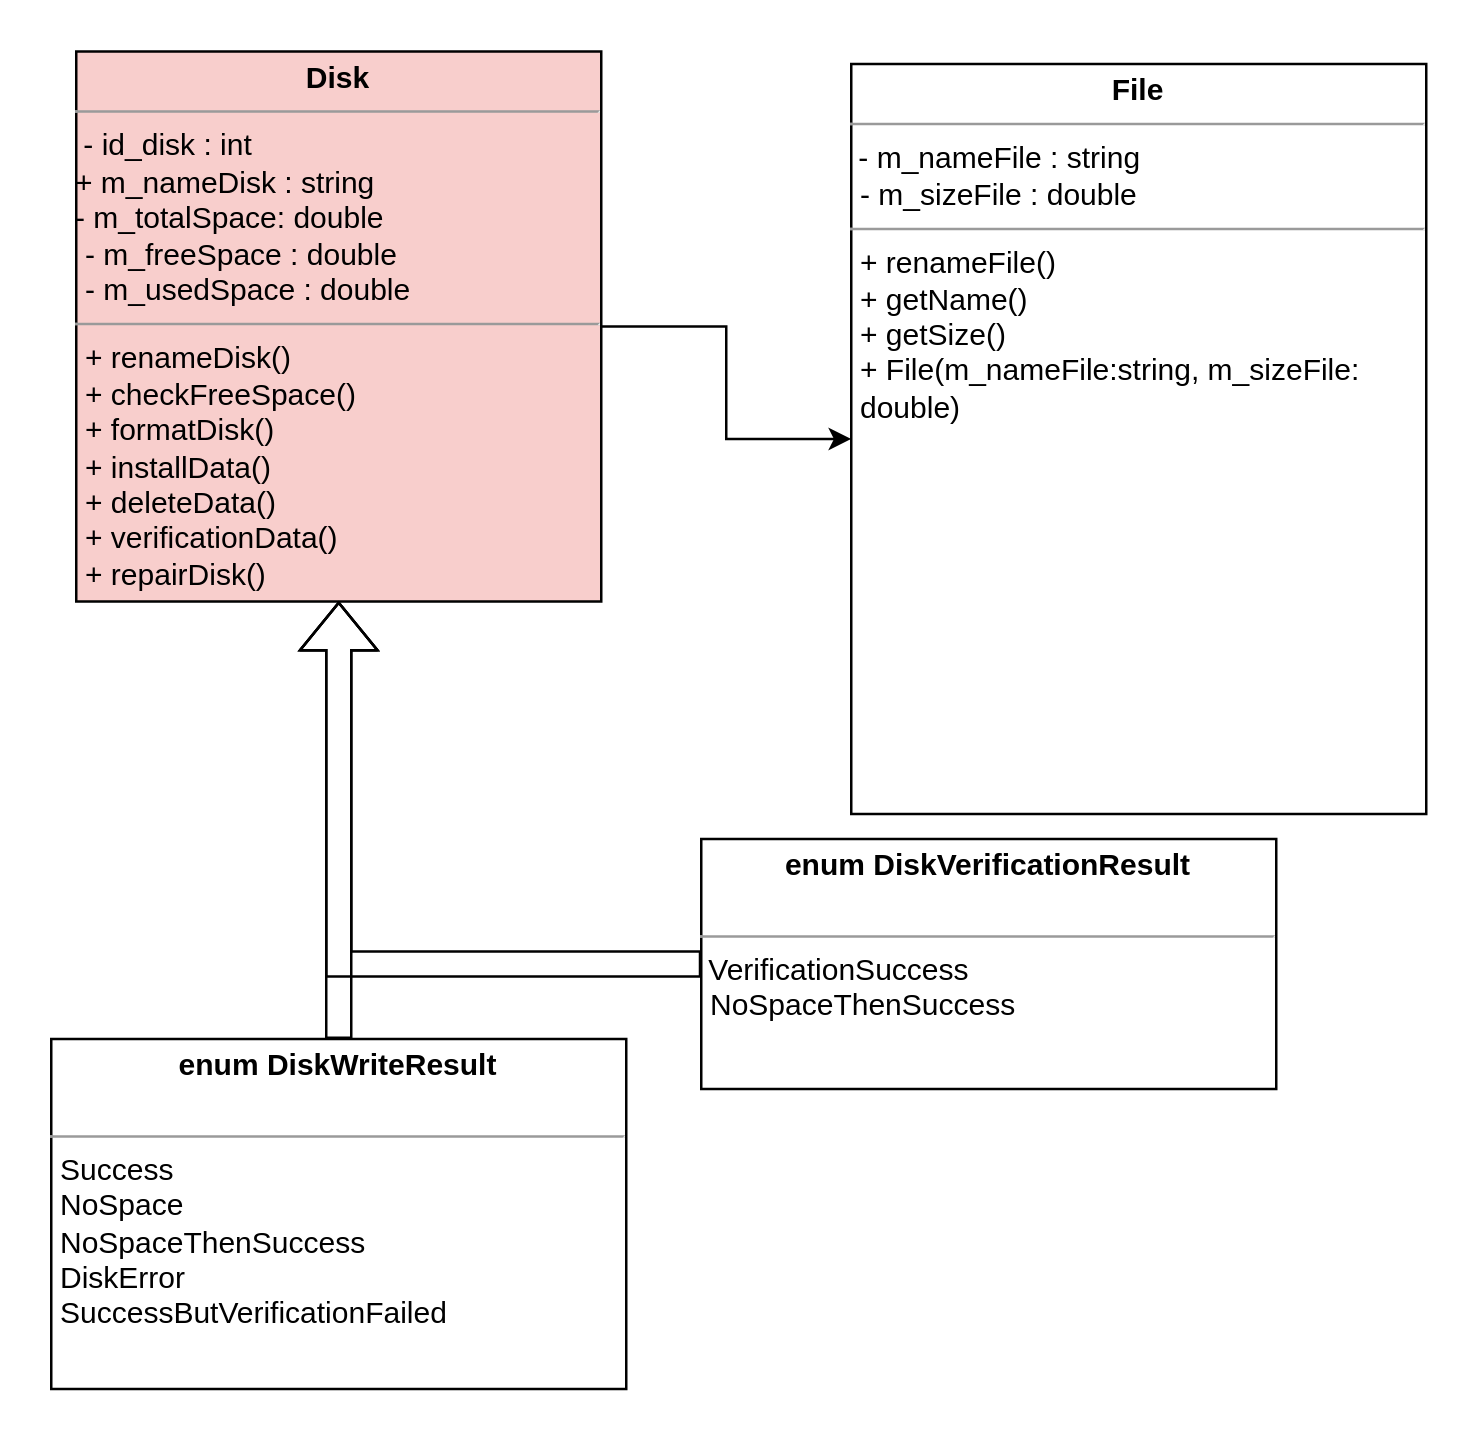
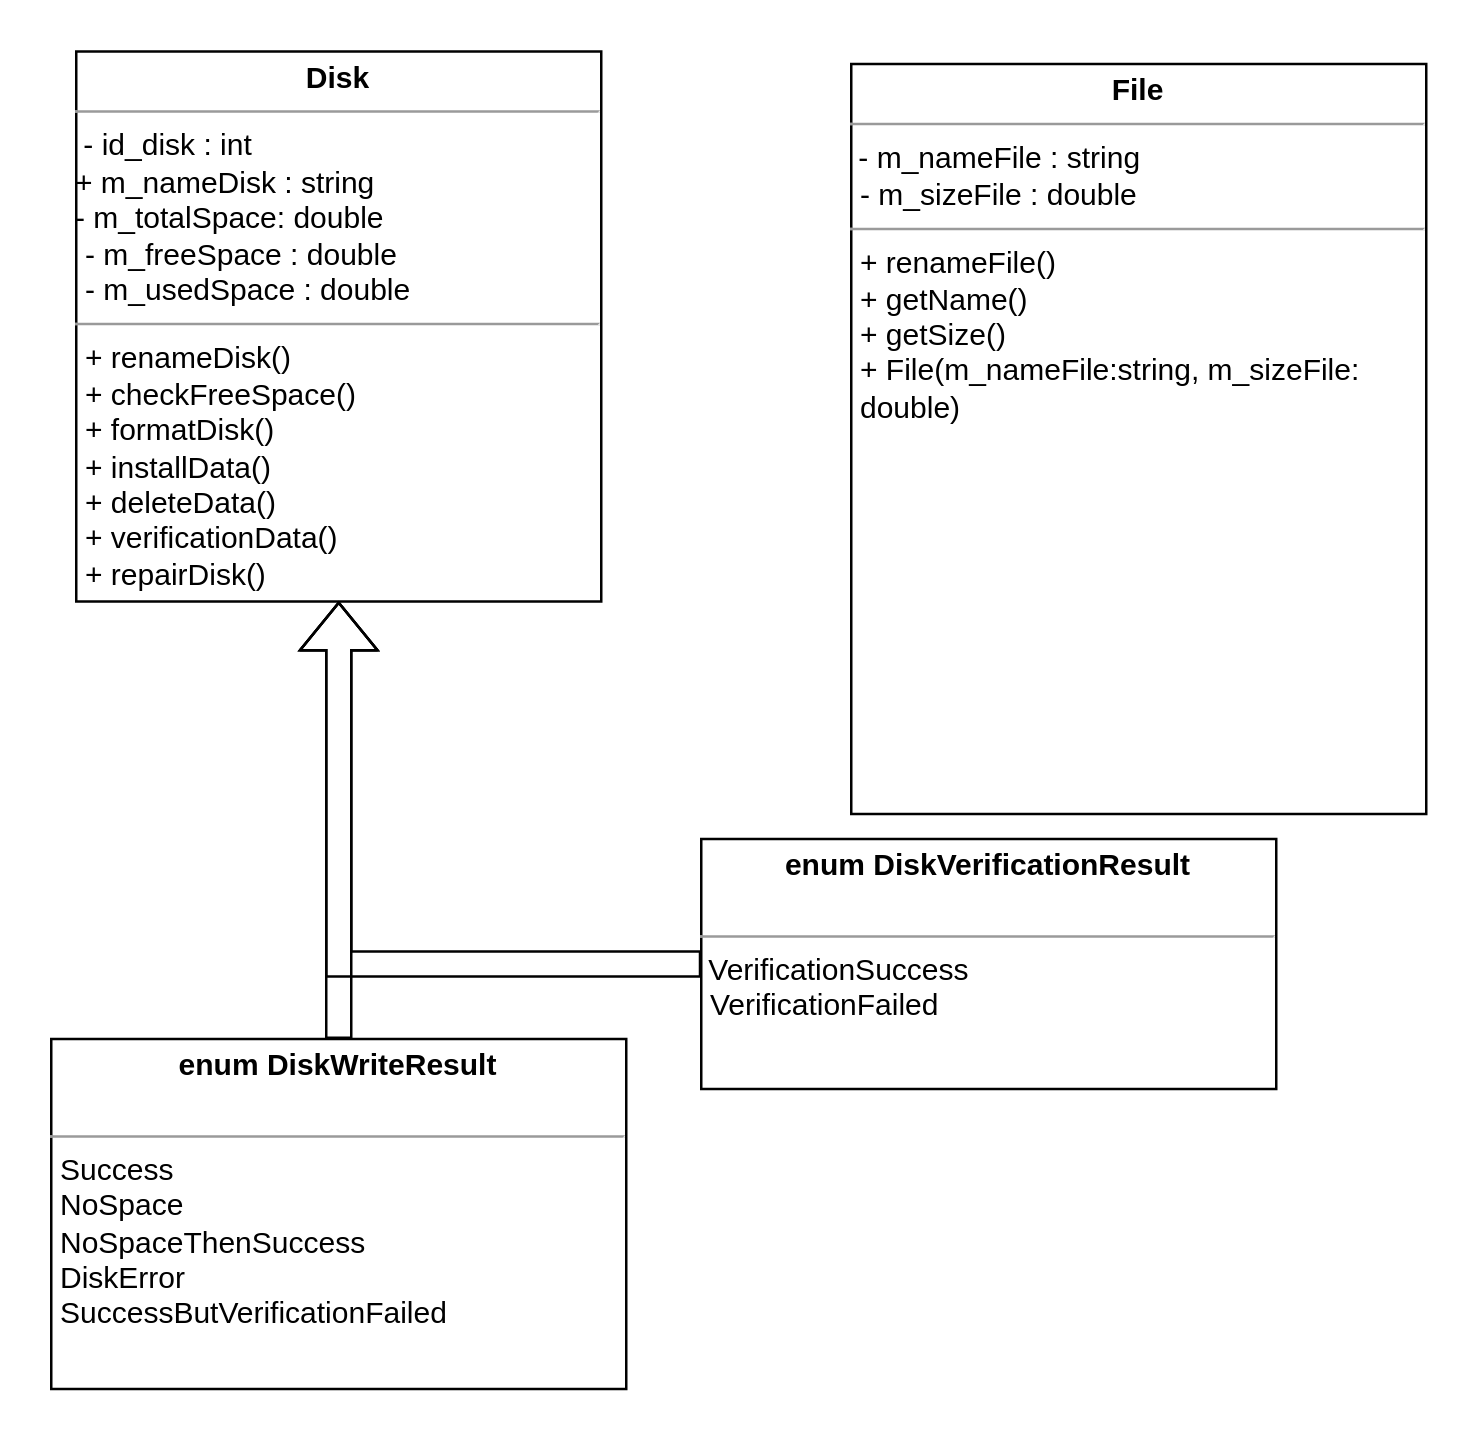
(339, 326) -> (339, 326)
(726, 374) -> none
(905, 893) -> (905, 893)
